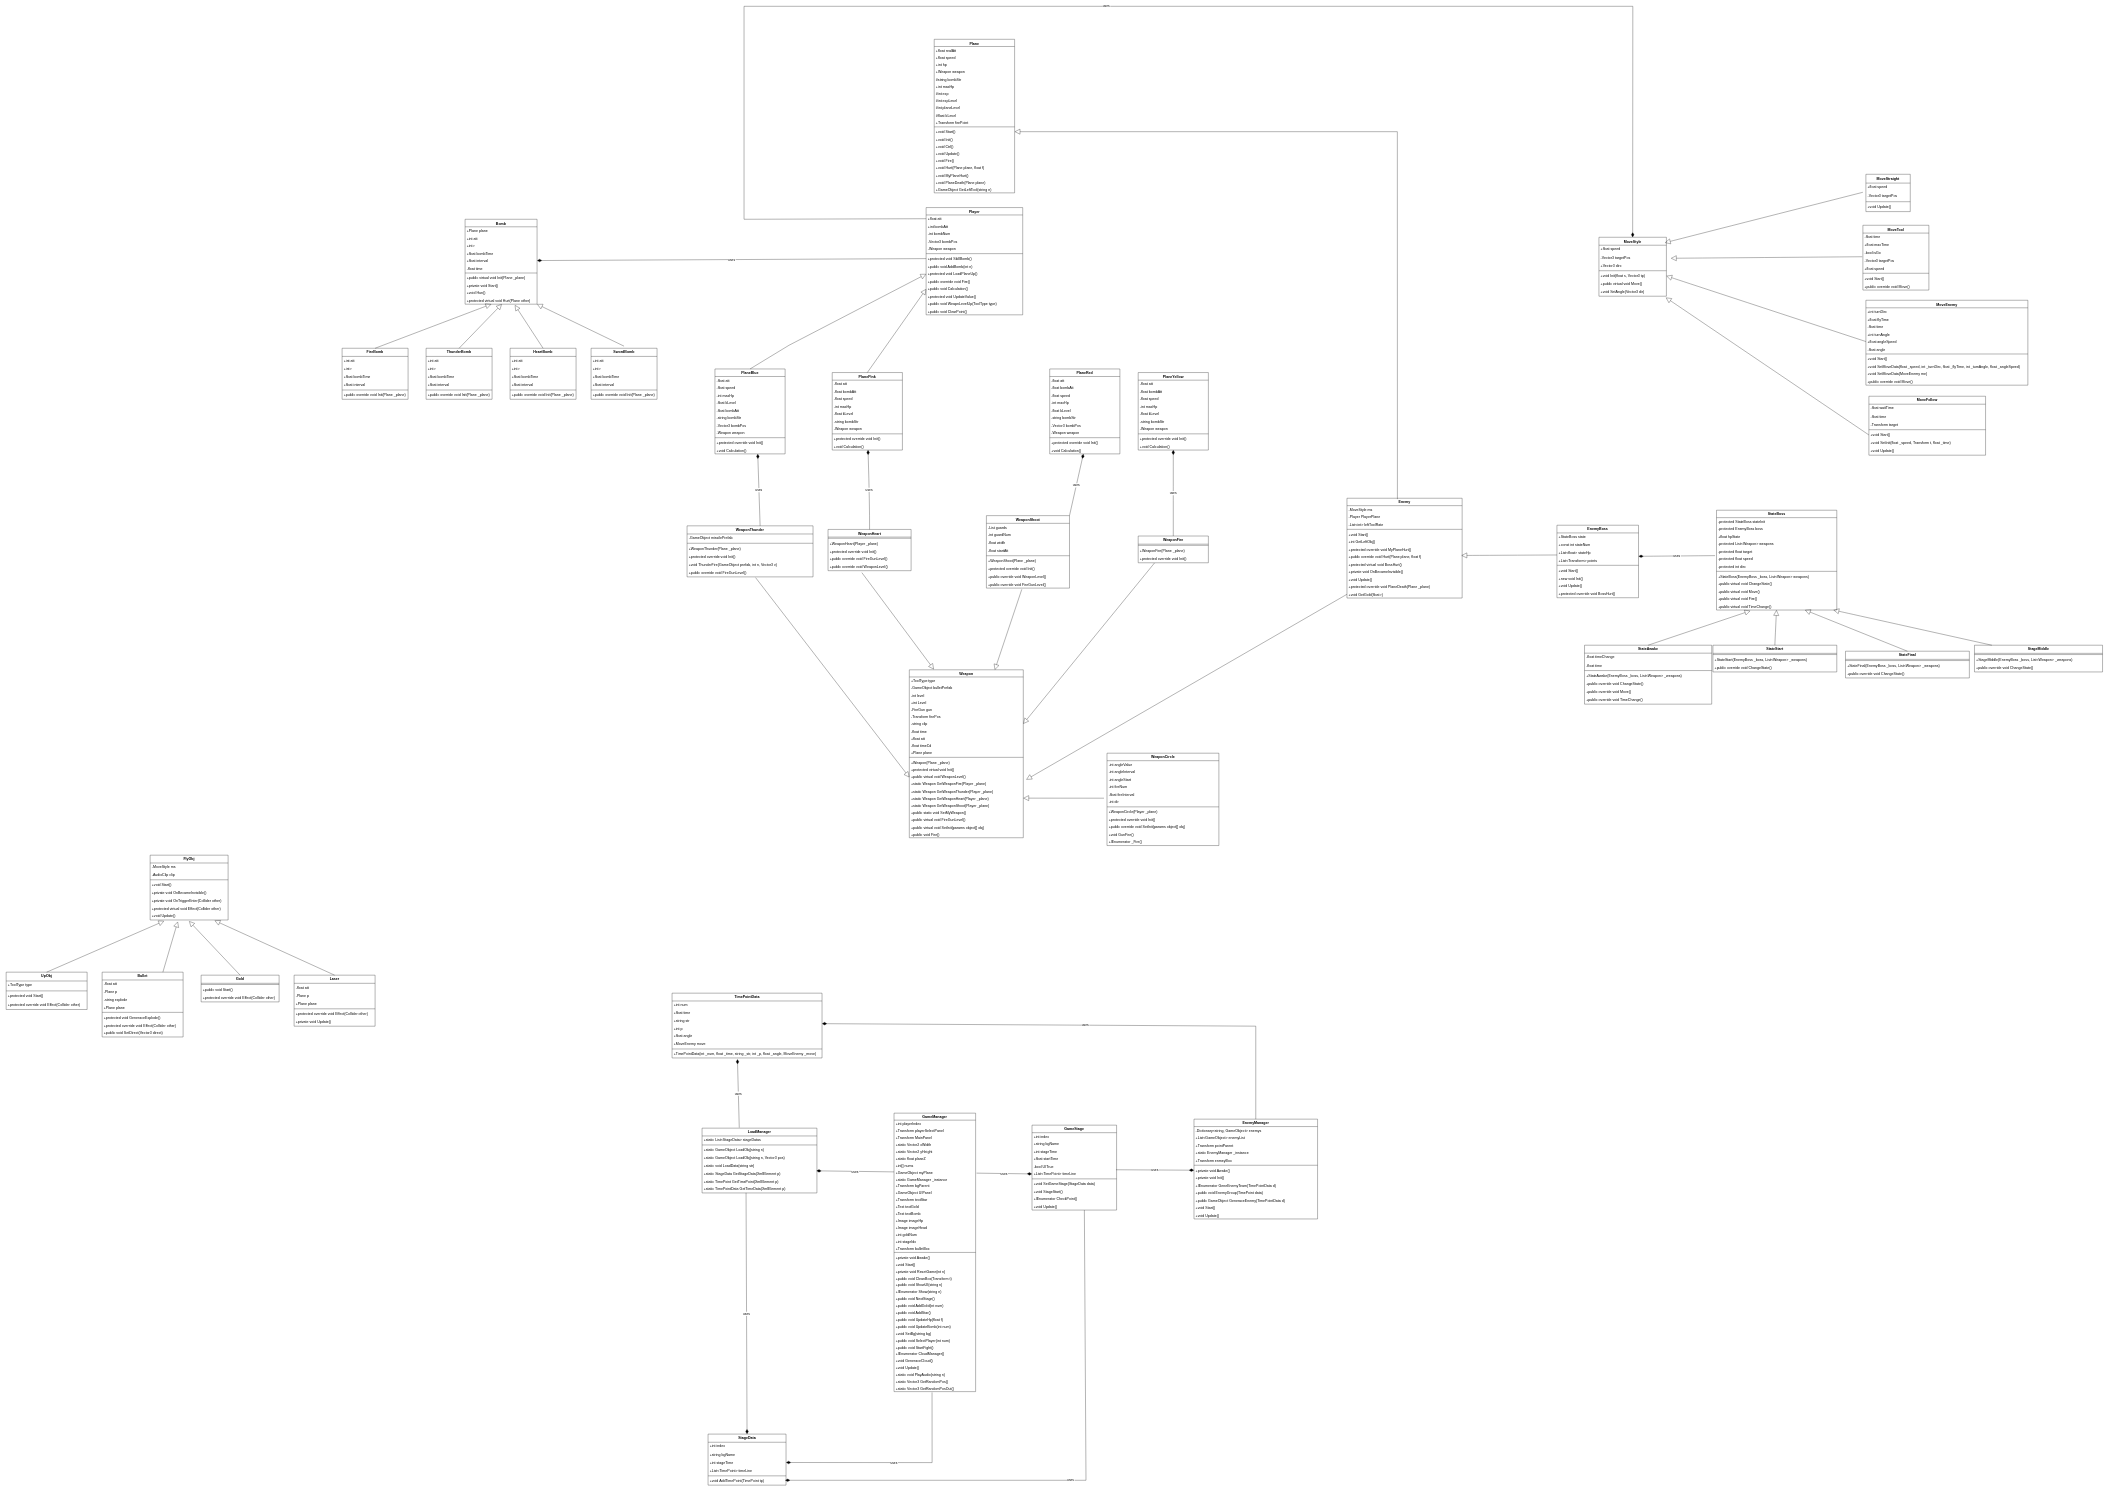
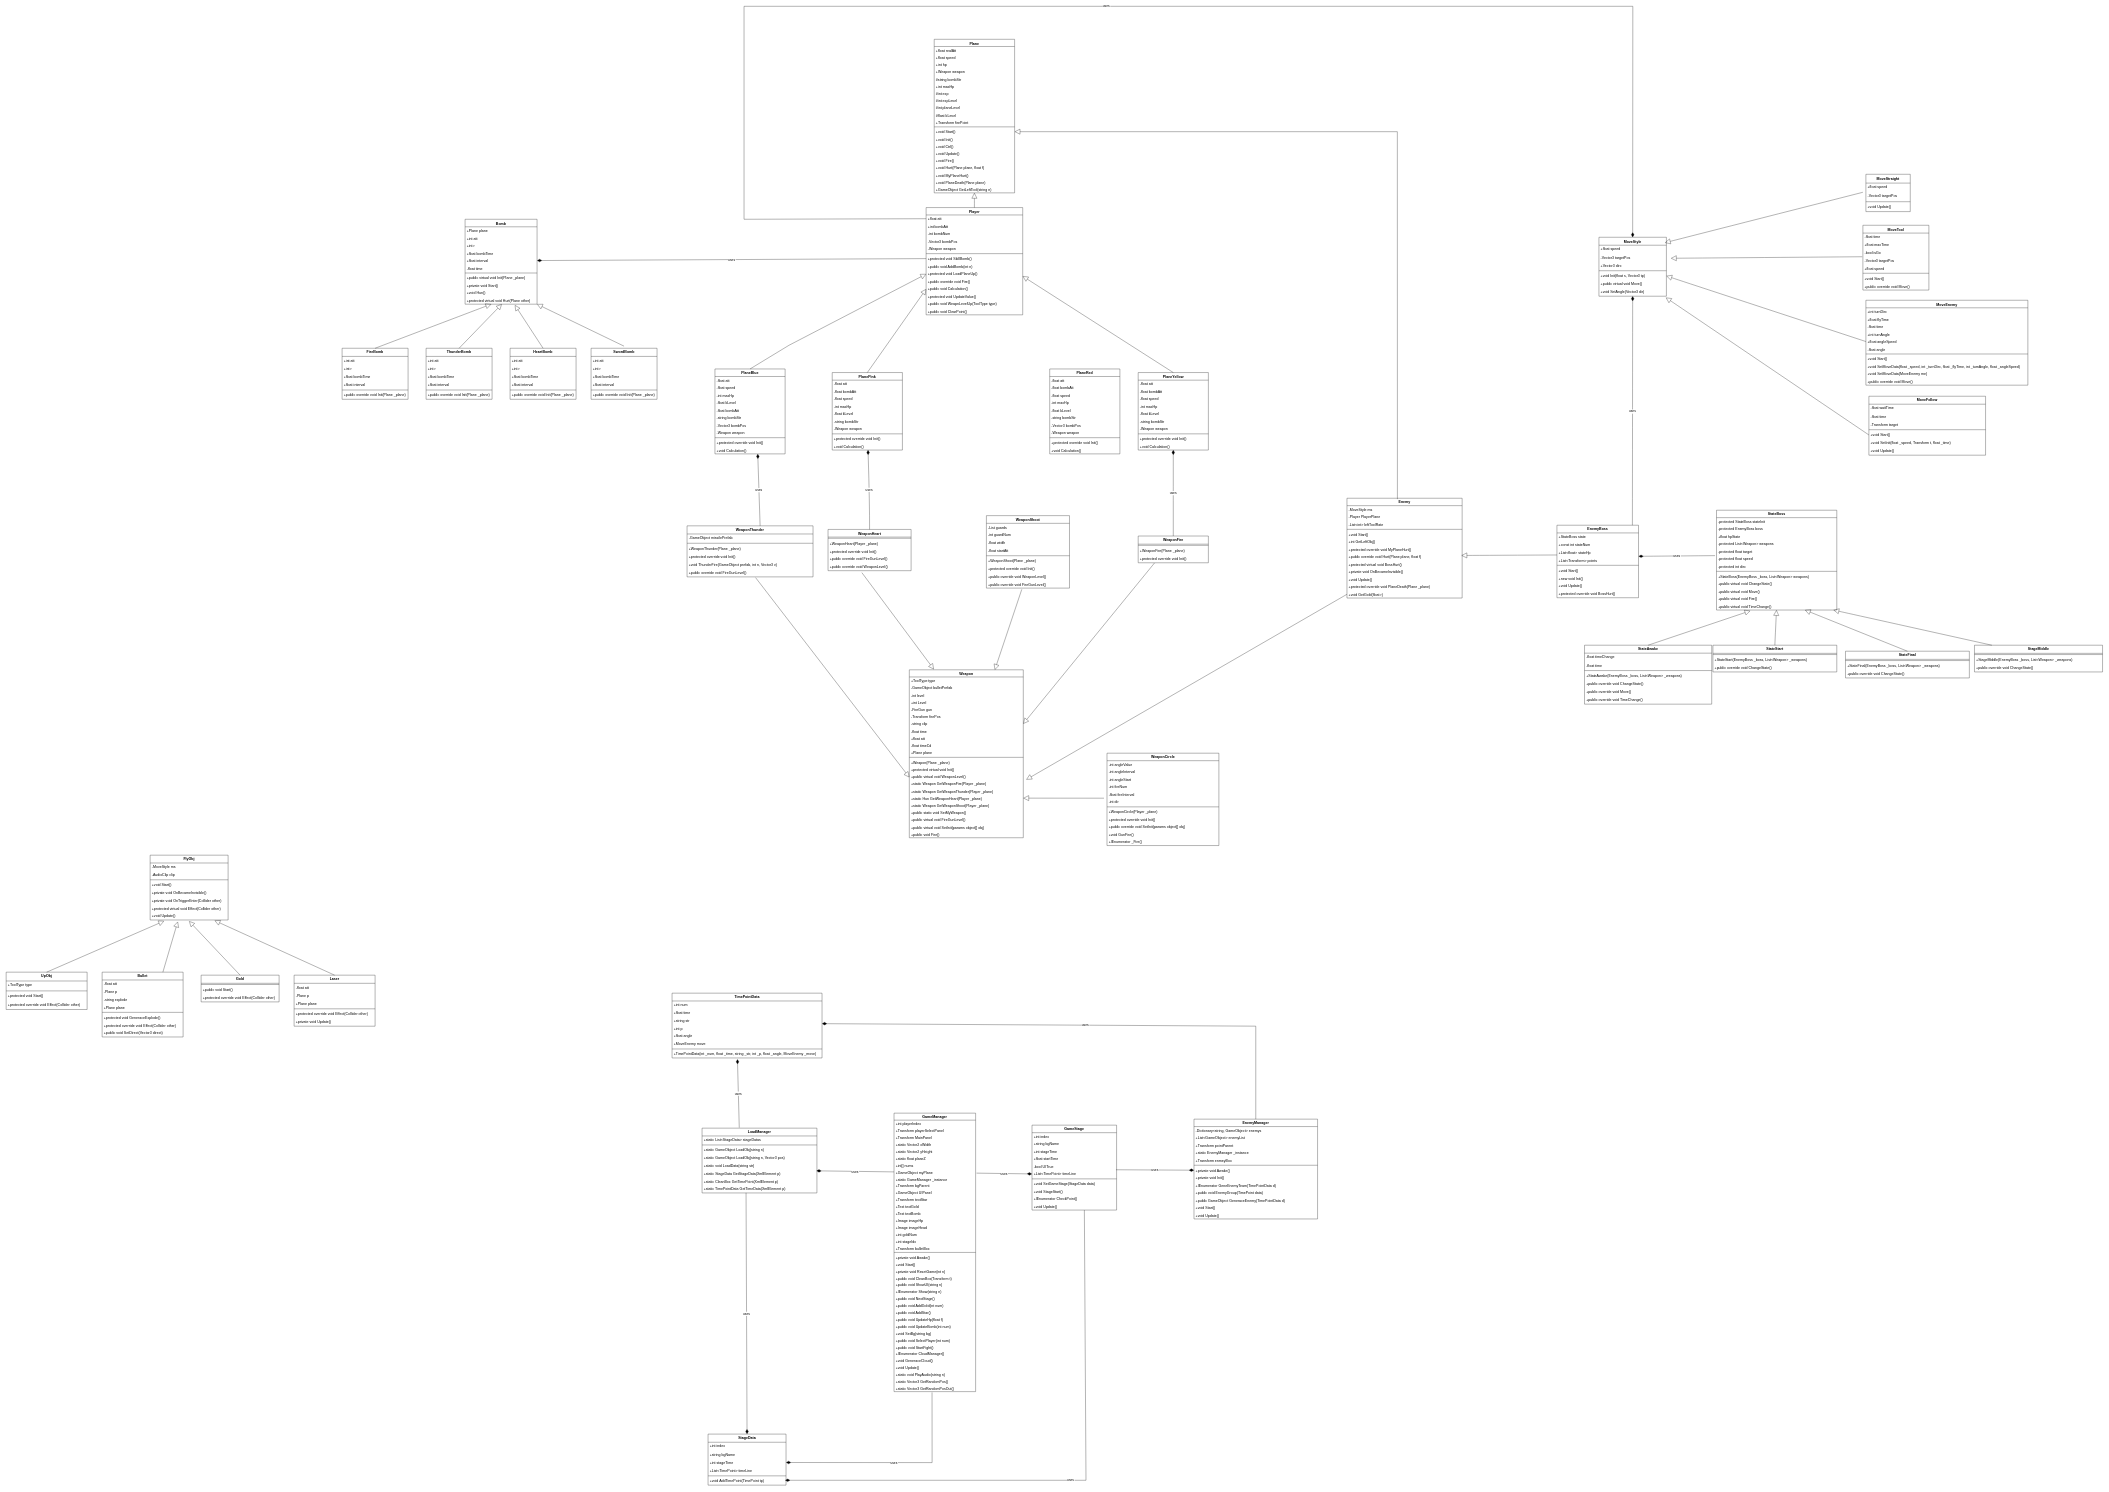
none -> (975, 200)
none -> (1100, 325)
none -> (1633, 410)
(1082, 458) -> none
(953, 799) -> (950, 799)
(743, 1181) -> (743, 1181)
